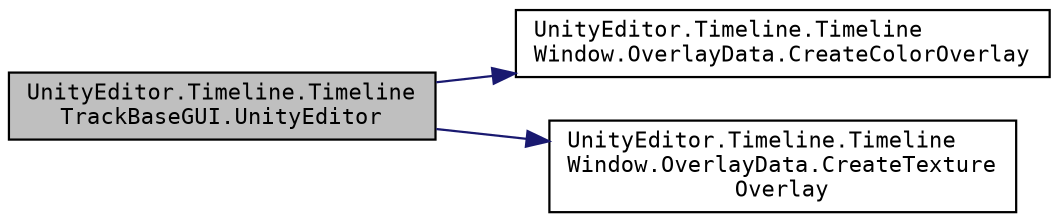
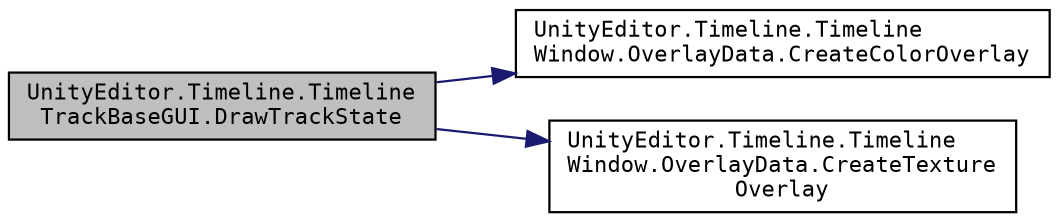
(222, 106) -> (222, 106)
